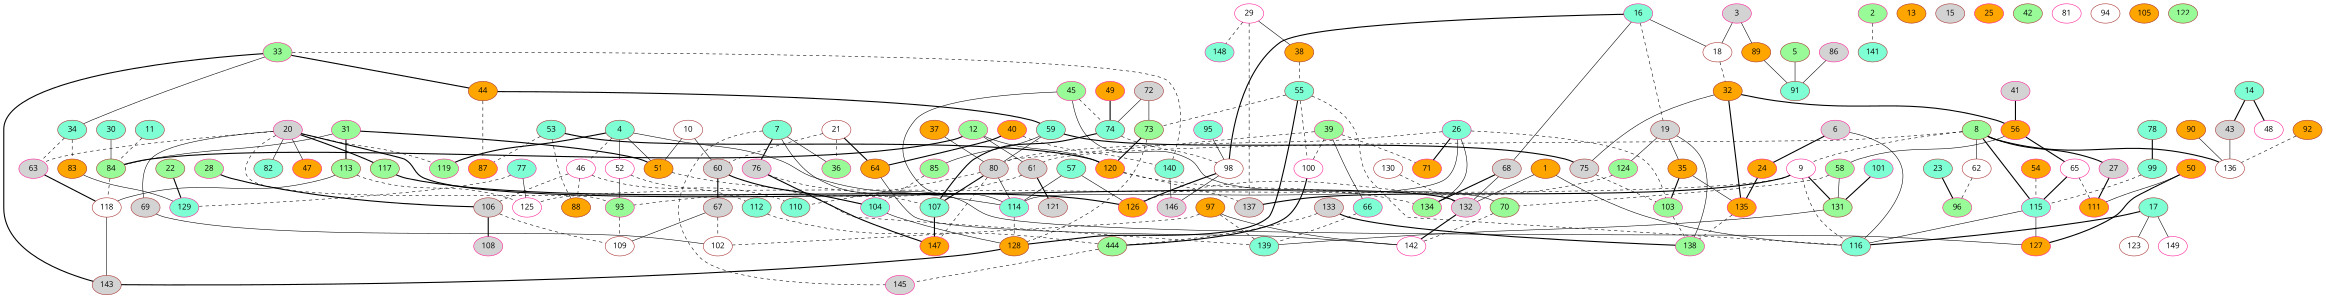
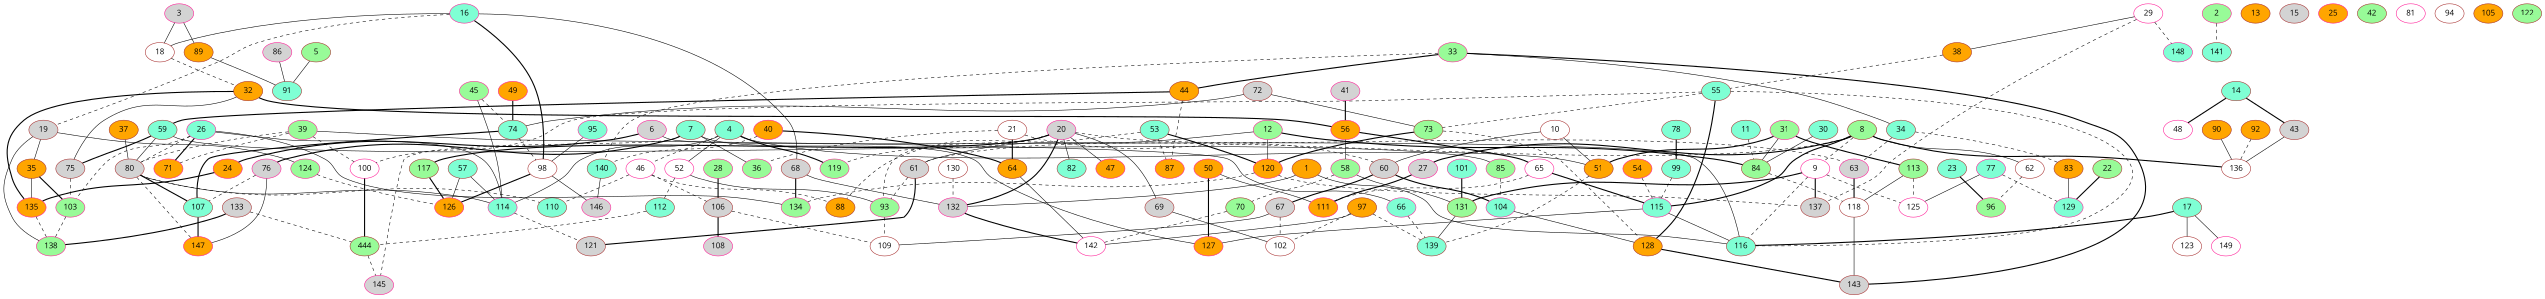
(1219, 181) -> none
(866, 222) -> (252, 221)
(1014, 225) -> (540, 224)
